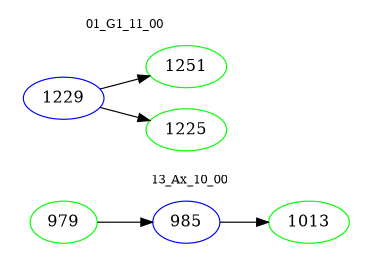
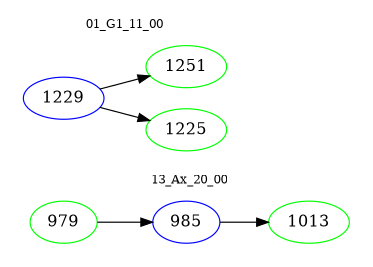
(190, 181) -> (190, 181)
